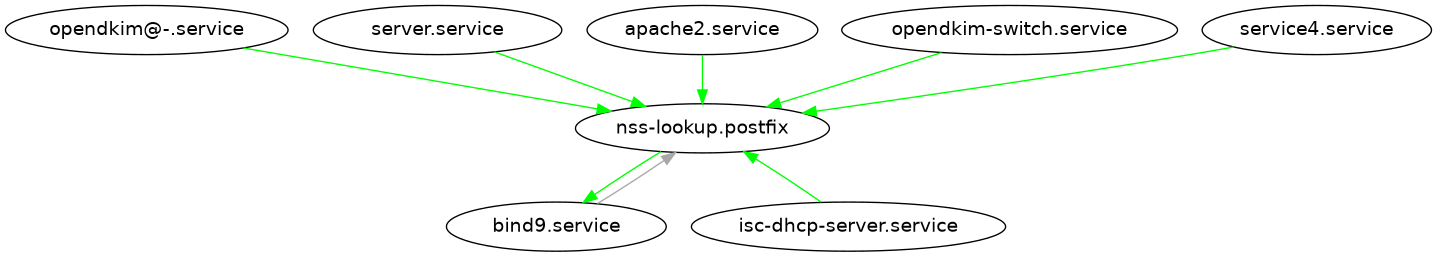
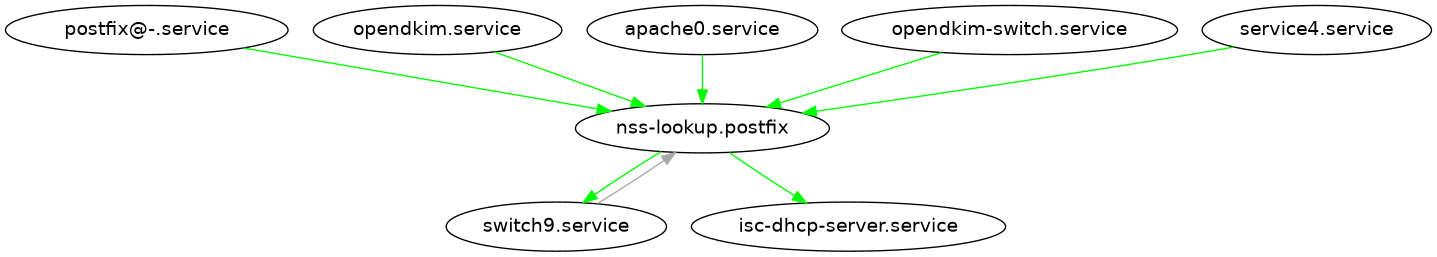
(147, 30) -> (147, 30)
(438, 30) -> (438, 30)
(702, 30) -> (702, 30)
(789, 180) -> (762, 174)
(556, 227) -> (556, 227)
